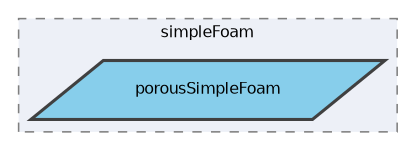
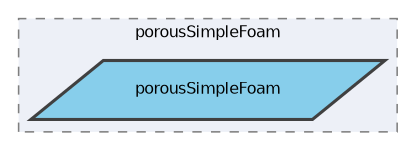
(208, 33) -> (208, 33)
